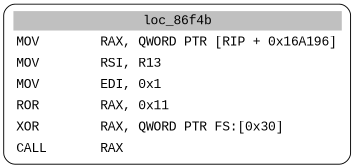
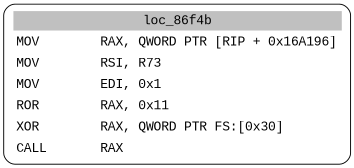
(89, 63) -> (89, 63)
